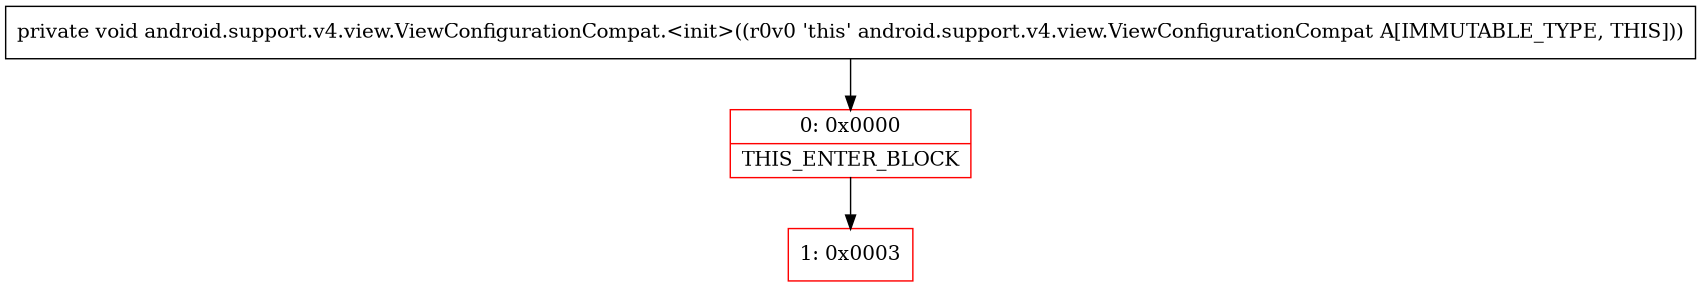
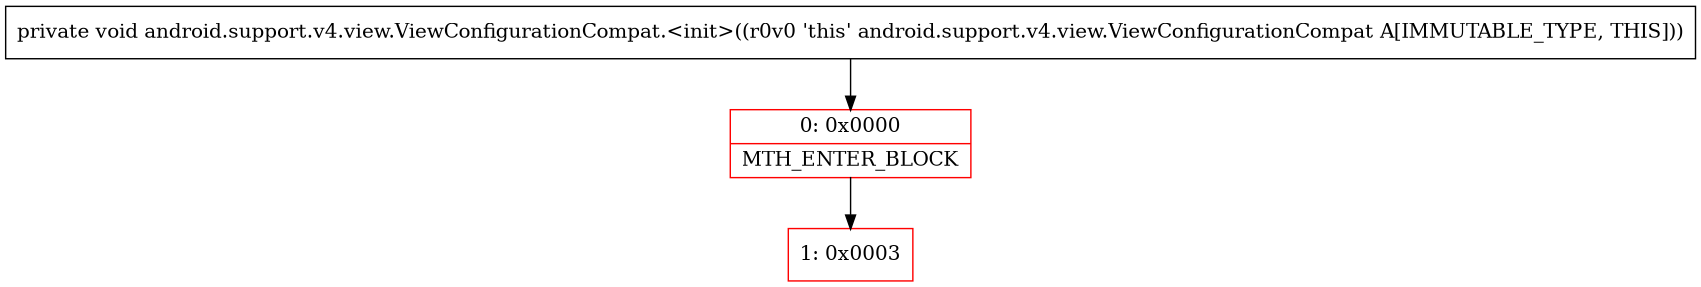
(851, 160) -> (851, 160)
